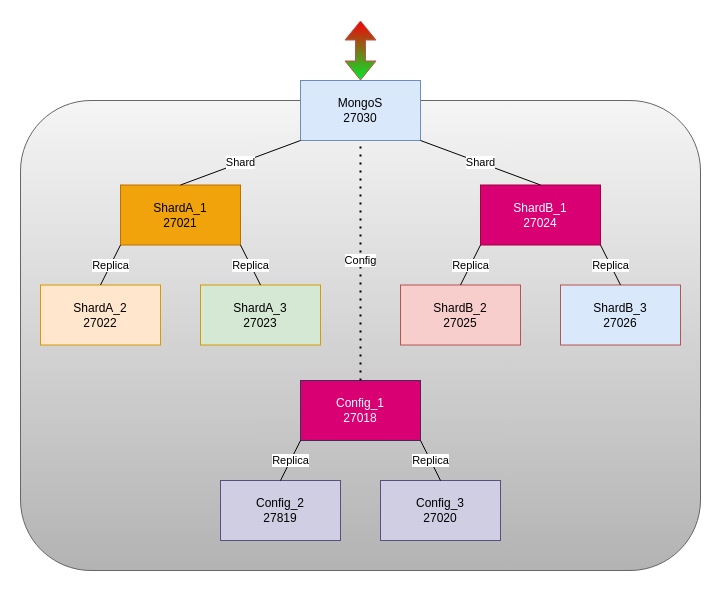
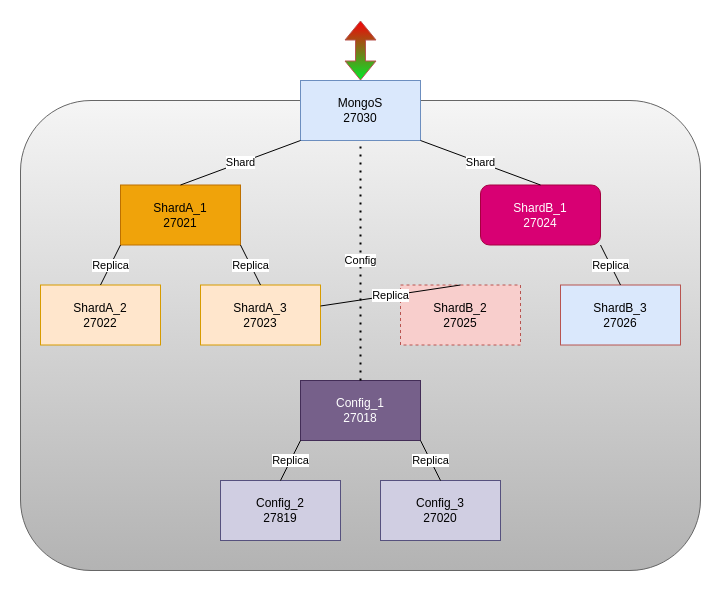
(541, 215) -> (541, 215)
(471, 265) -> (391, 295)
(261, 315) -> (261, 315)
(461, 315) -> (461, 315)
(361, 411) -> (361, 411)
